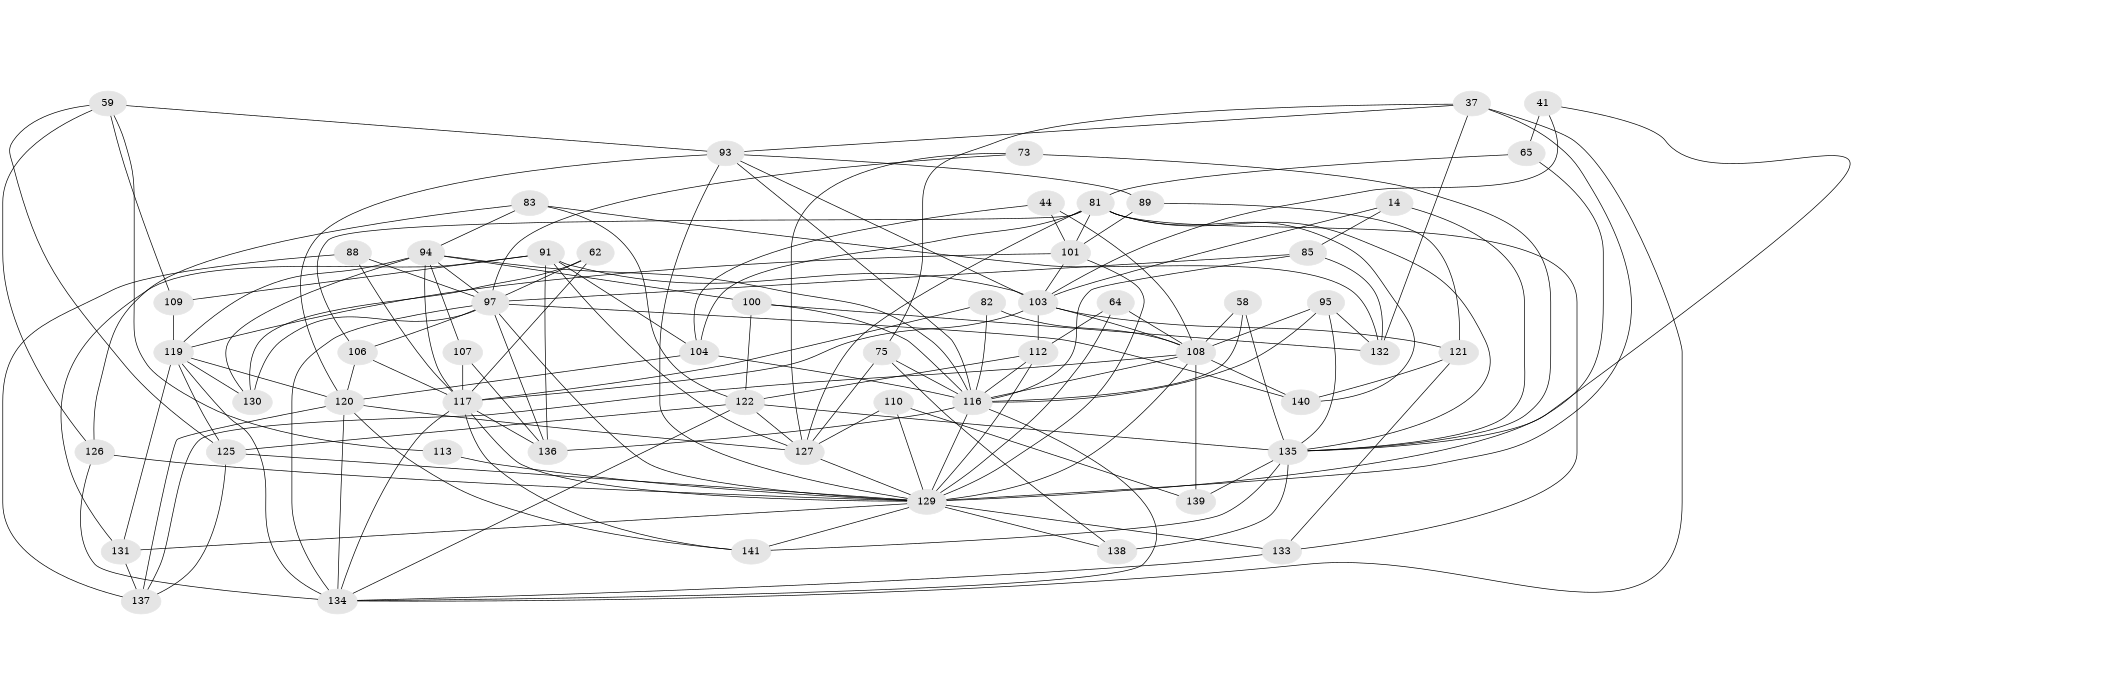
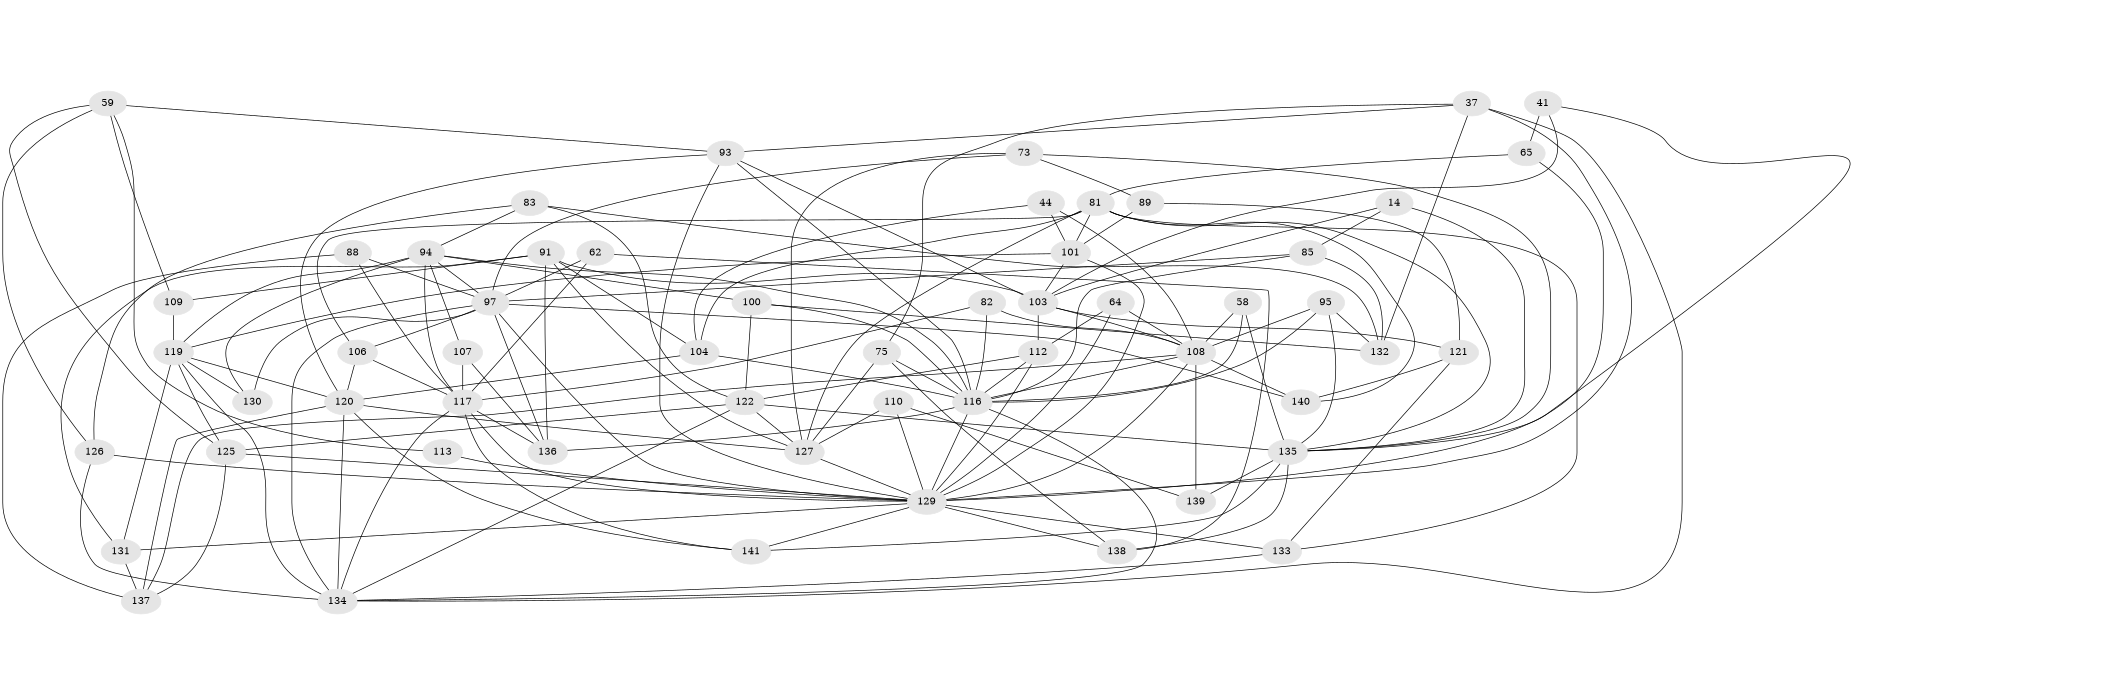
(929, 166) -> (1086, 177)
(394, 301) -> (1030, 277)
(756, 371) -> none
